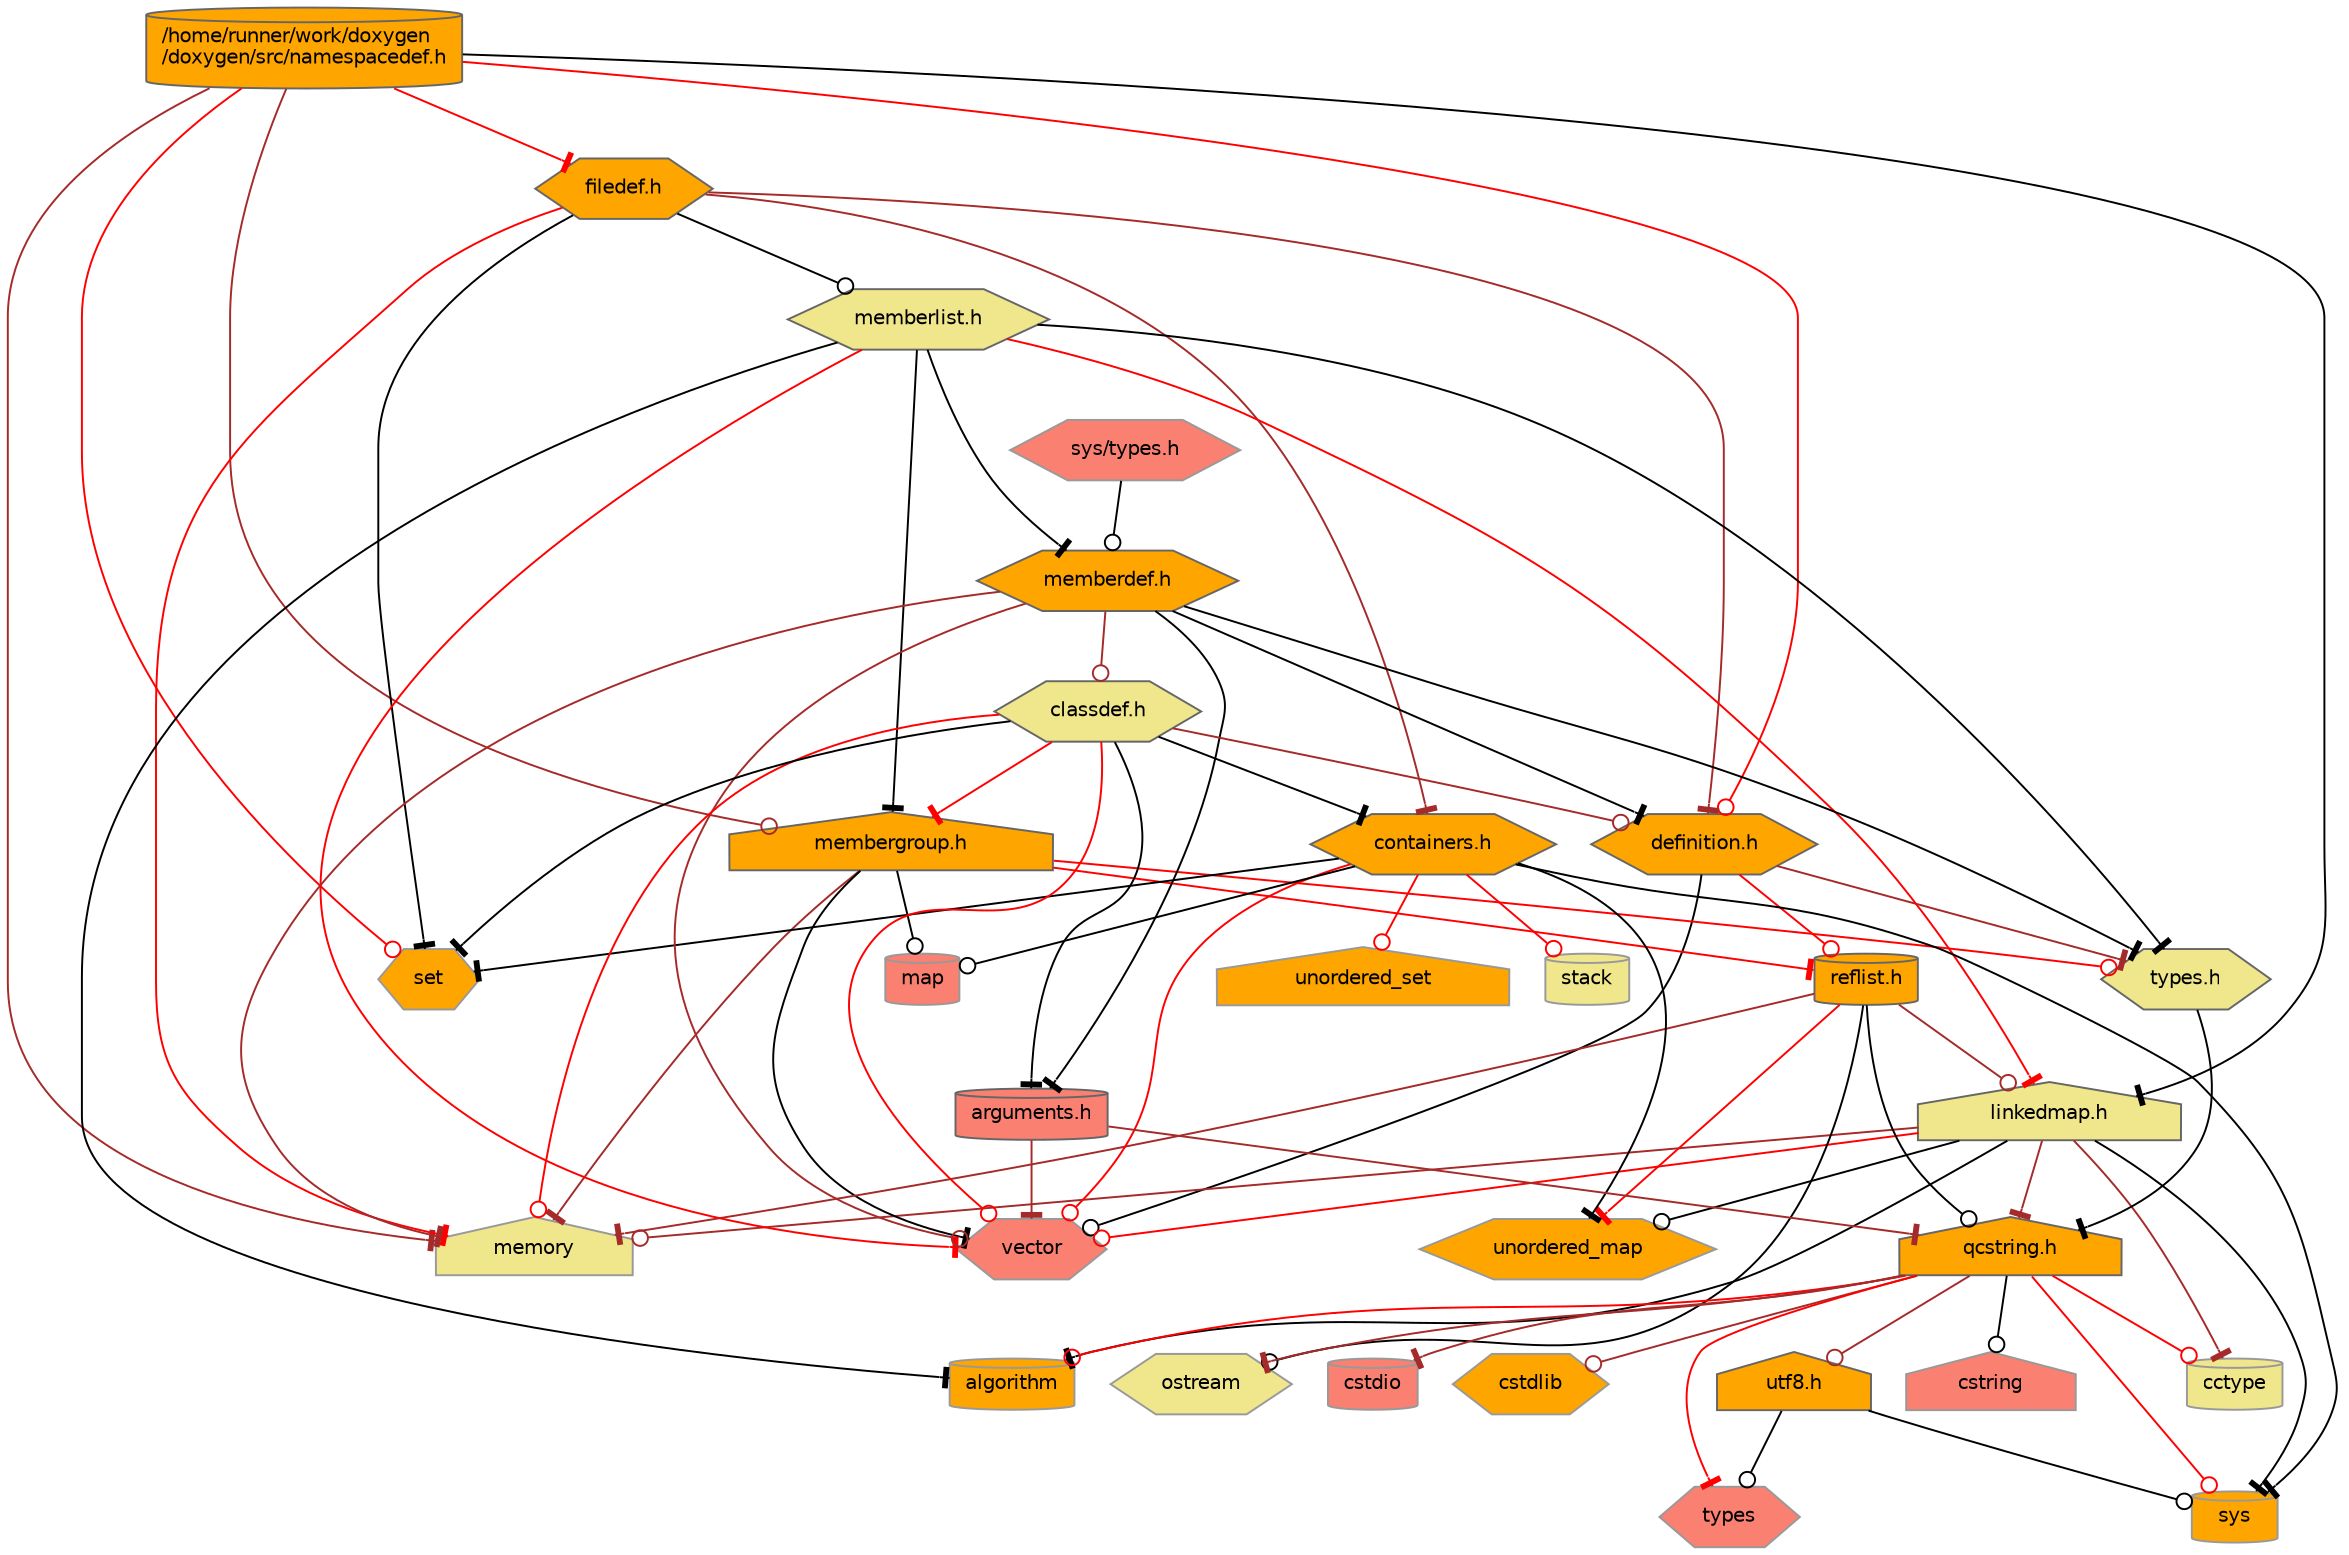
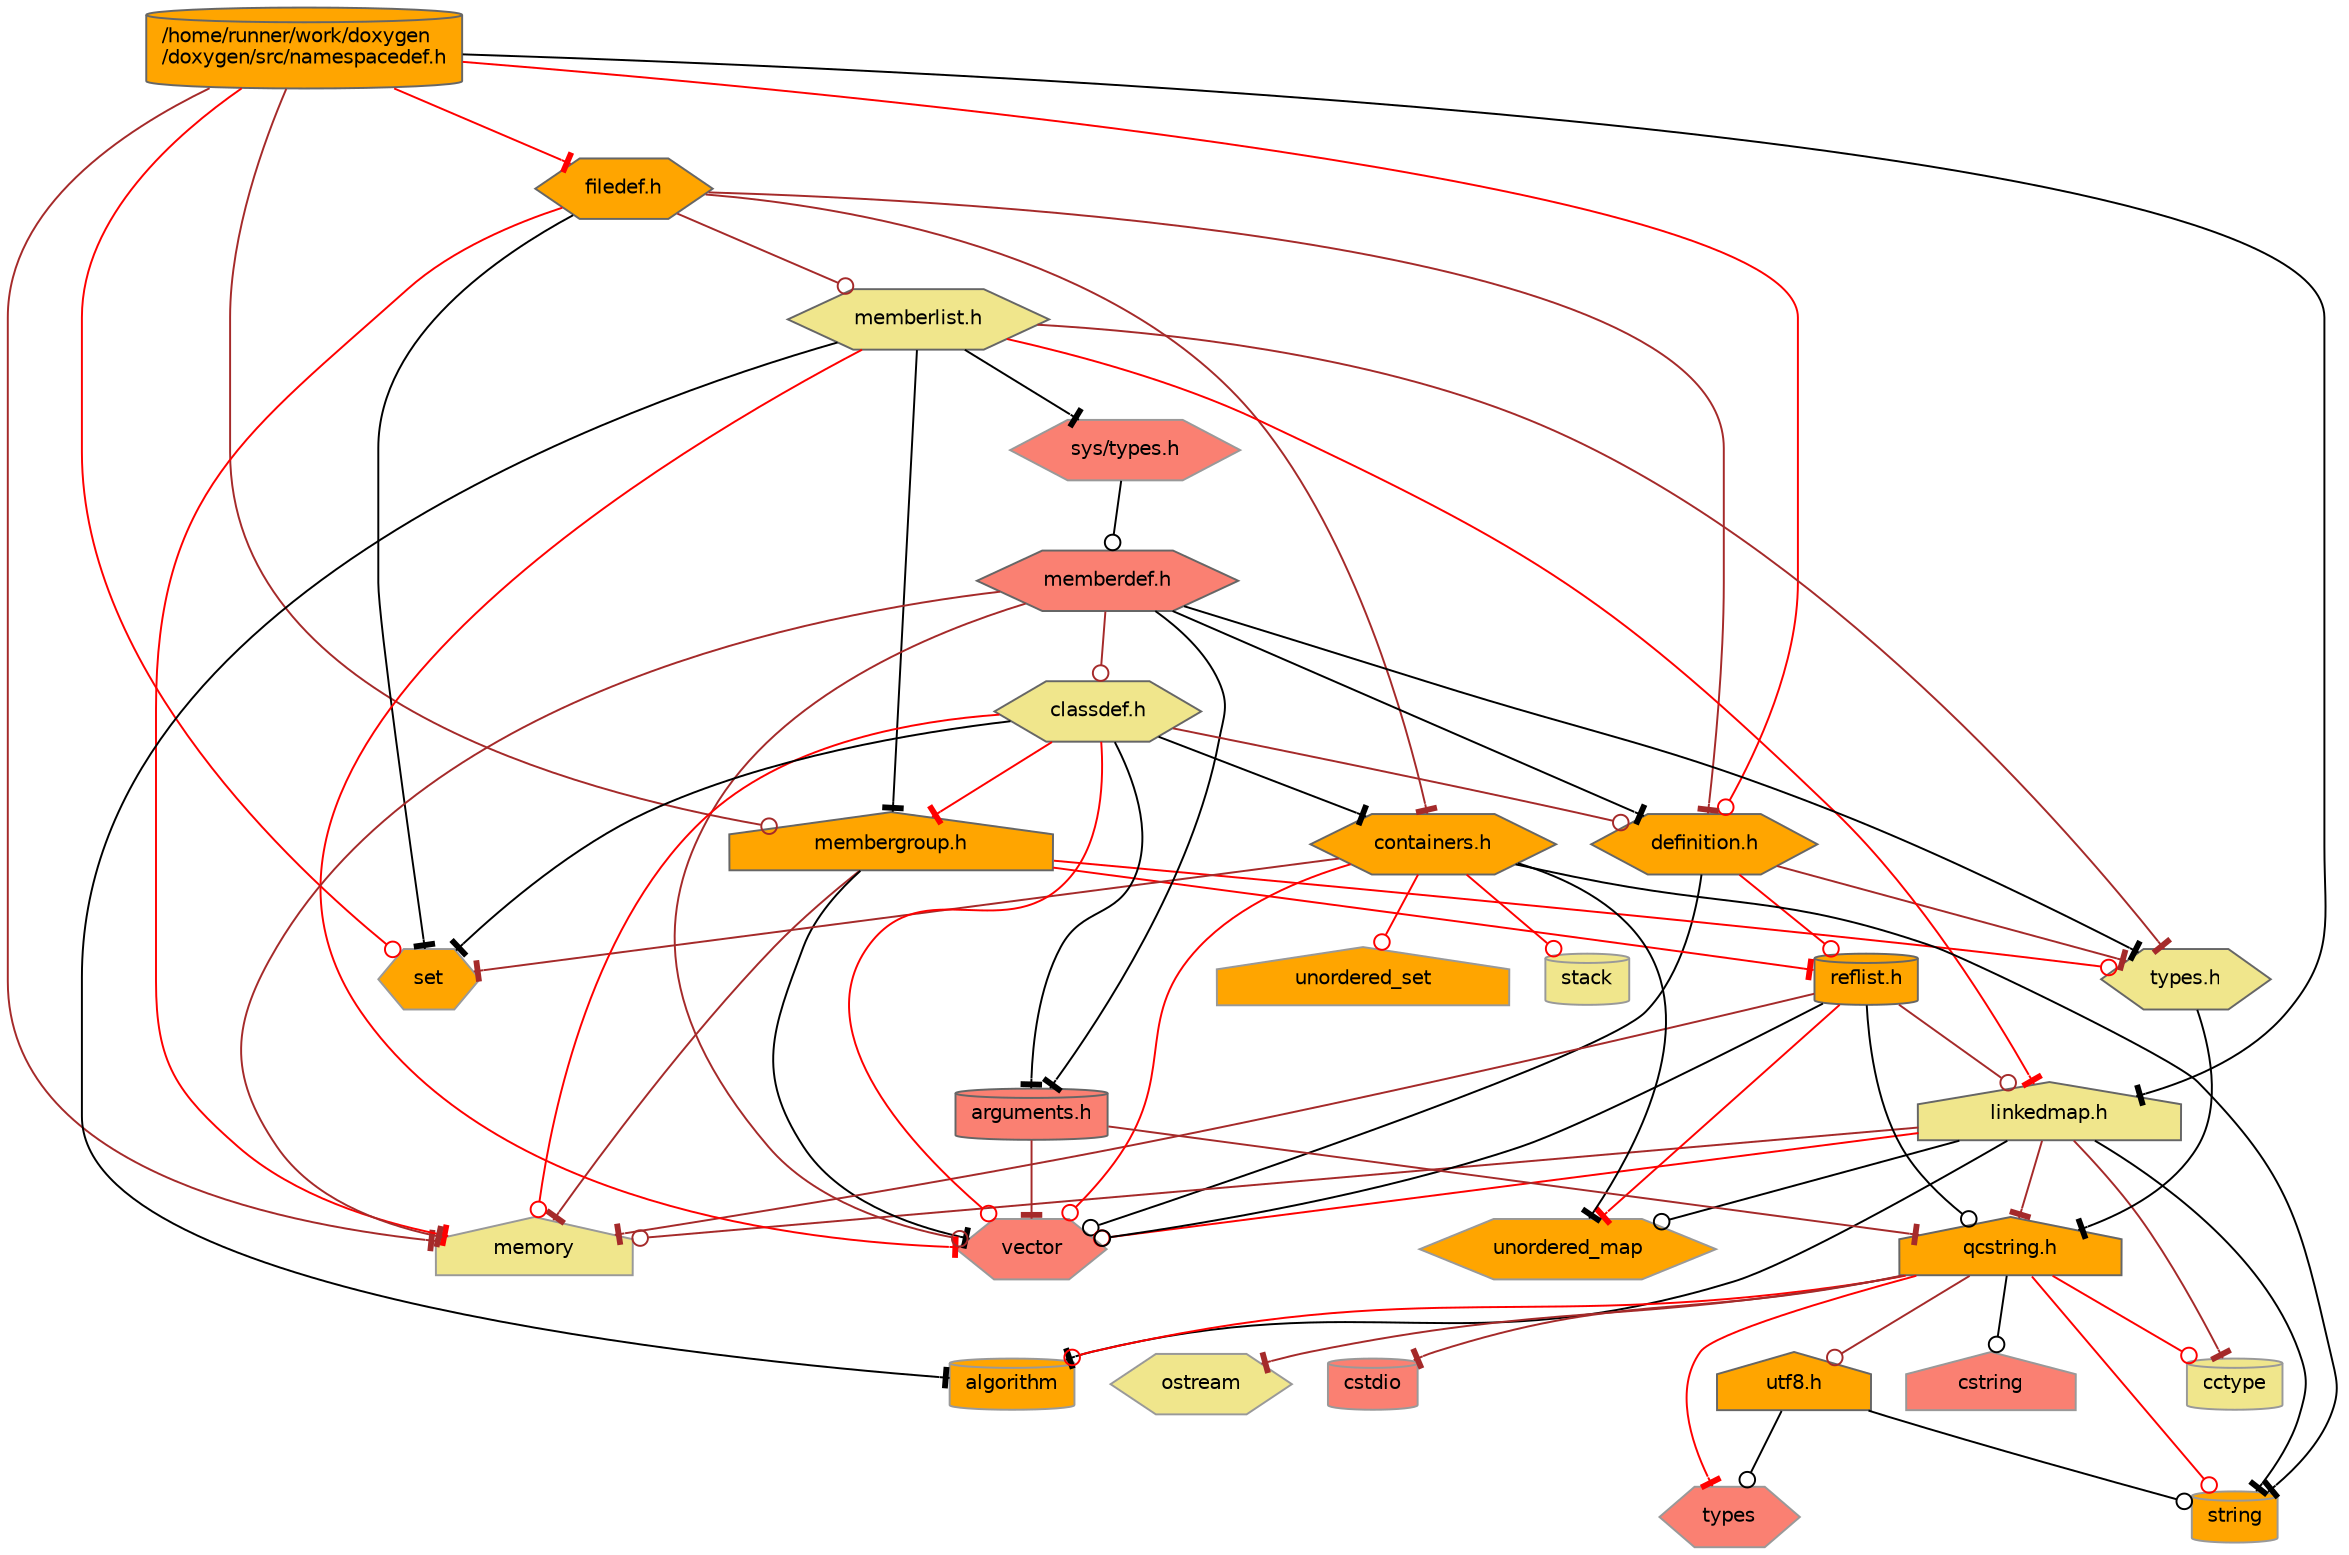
(758, 248) -> (758, 248)
(977, 458) -> (1017, 382)
(1671, 495) -> (1671, 495)
(1108, 581) -> (1108, 581)
(868, 920) -> (868, 920)
(922, 979) -> none
(1665, 1322) -> (1516, 1148)
(1531, 1384) -> none
(2235, 1517) -> (2235, 1517)
